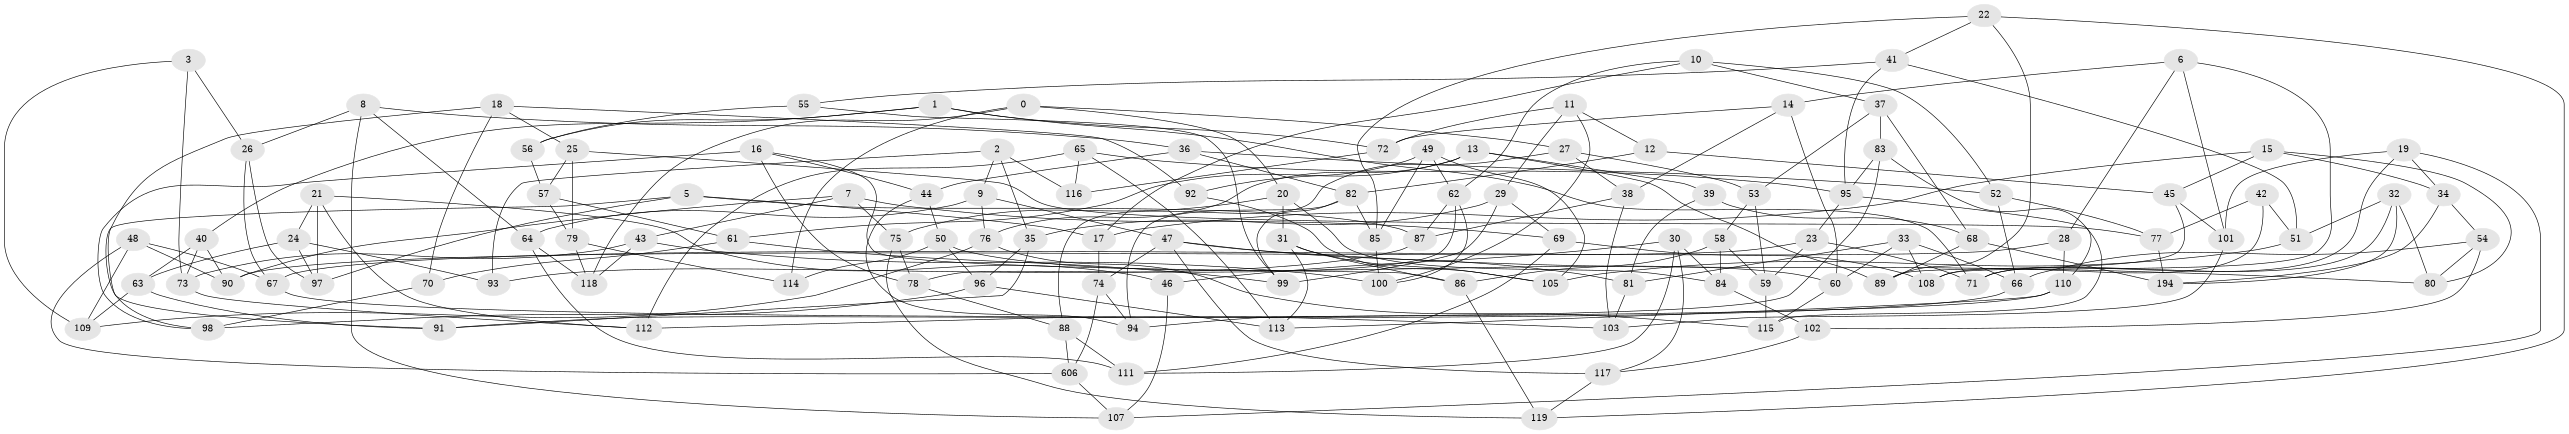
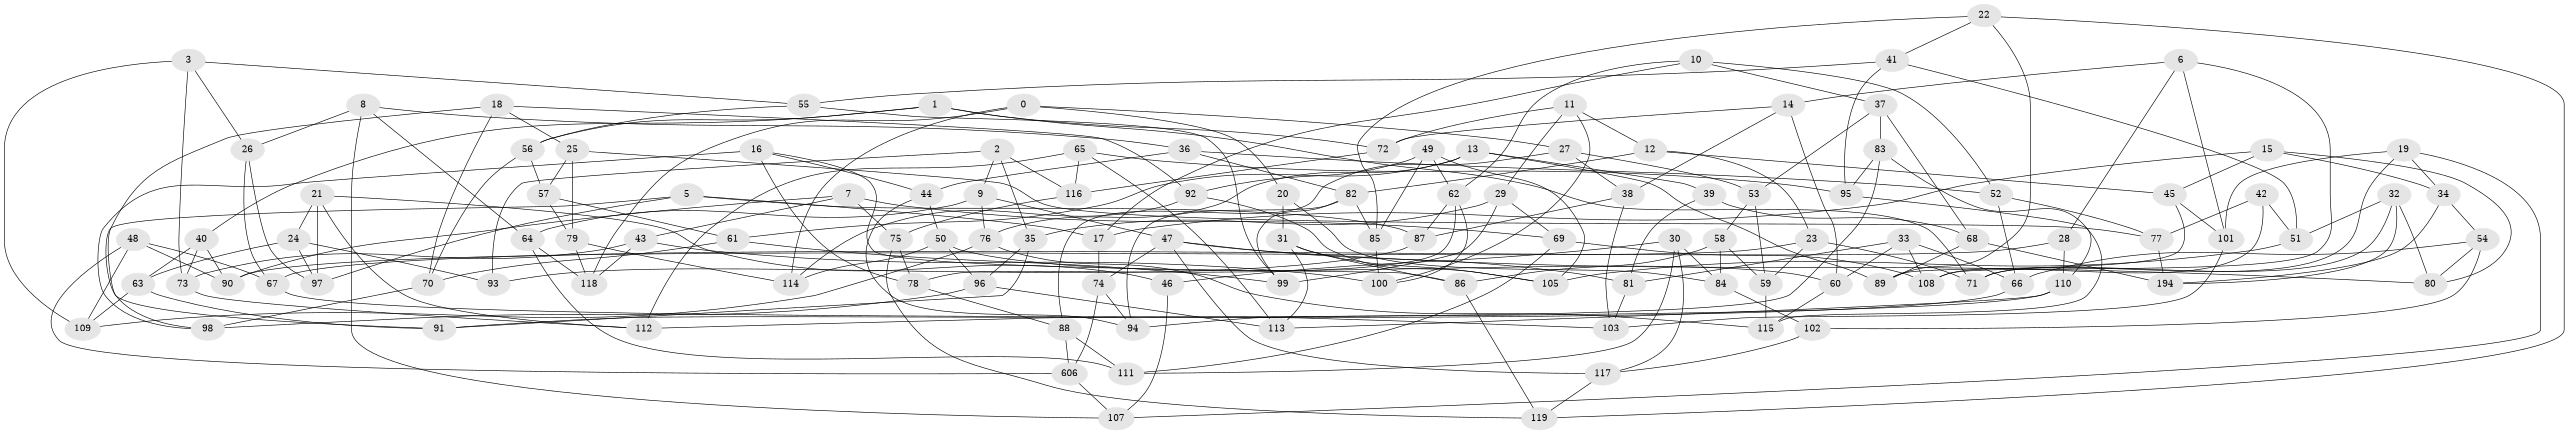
none -> (496, 83)
(1087, 211) -> (982, 211)
none -> (464, 212)
none -> (1011, 212)
(1829, 217) -> (1750, 169)
